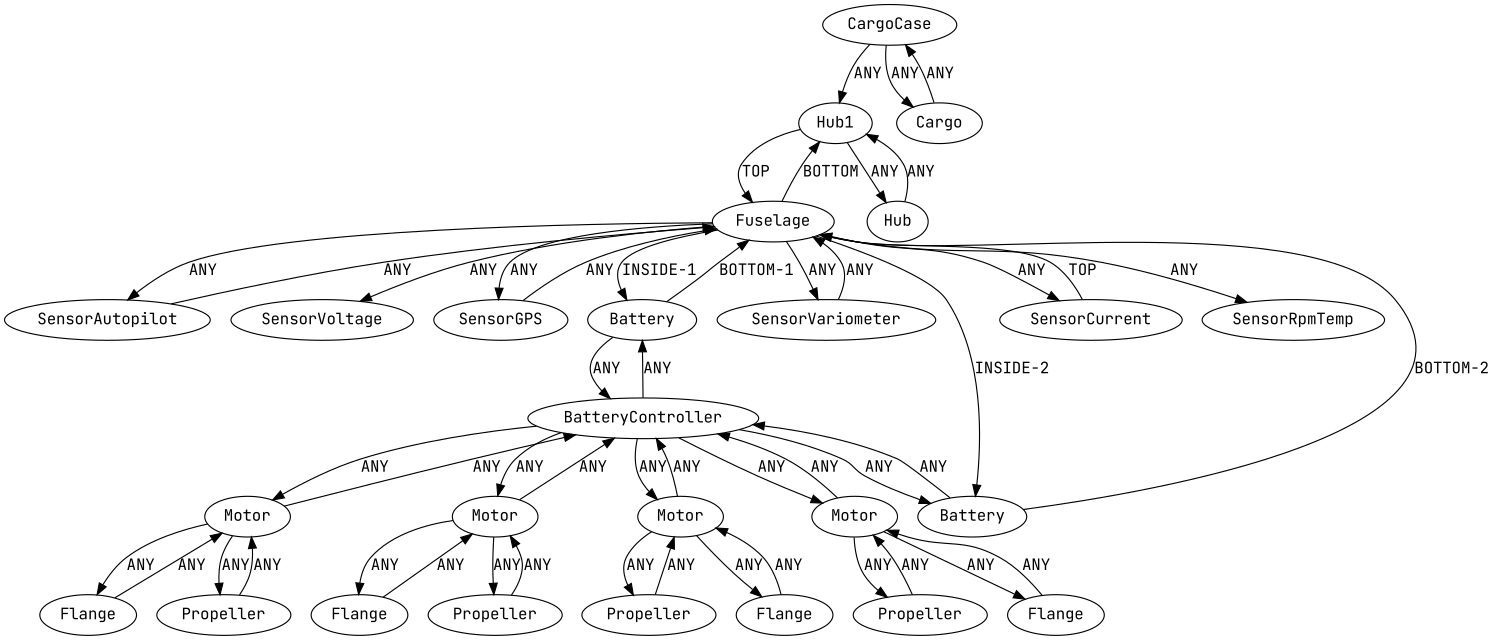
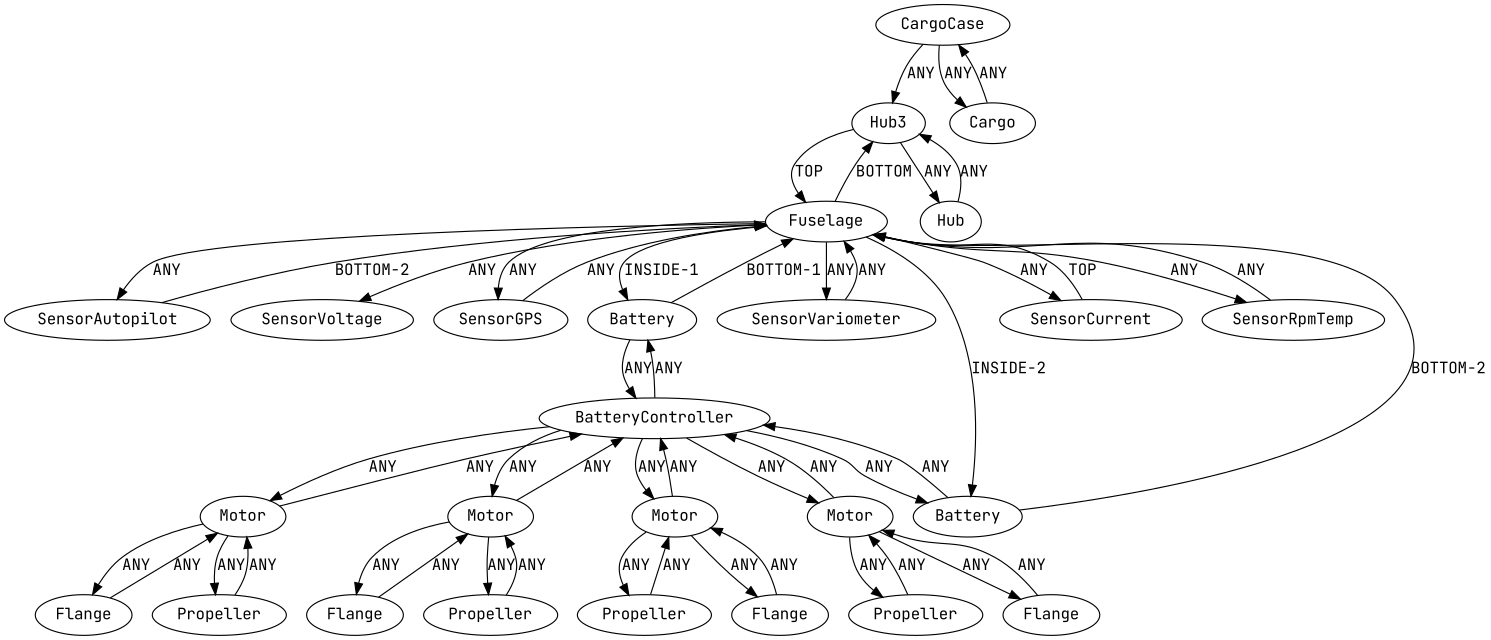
(835, 123) -> (889, 123)
none -> (1162, 251)
(397, 271) -> (373, 271)
